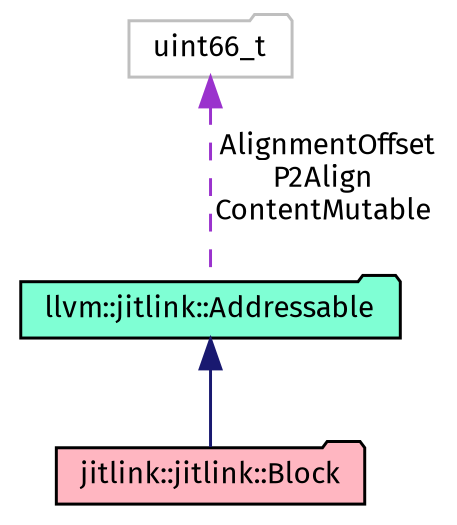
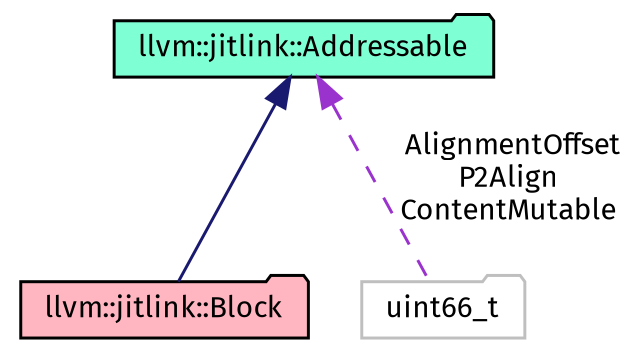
(211, 194) -> (381, 193)
(211, 476) -> (165, 310)
